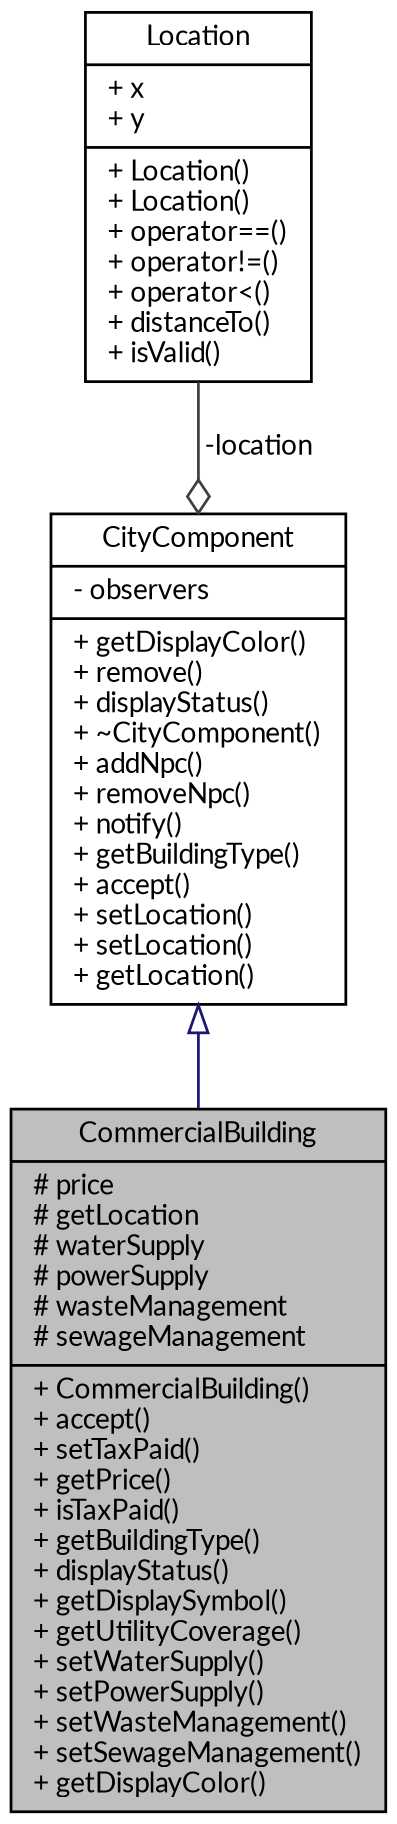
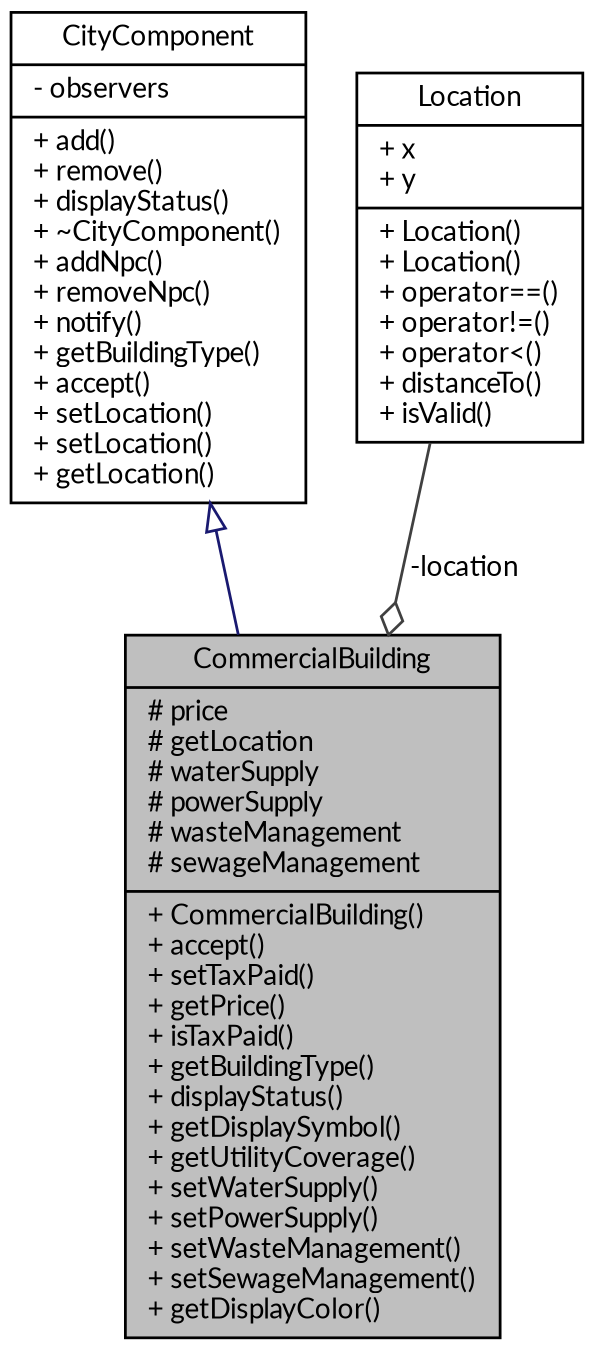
(198, 431) -> (413, 523)
(190, 643) -> (76, 142)
